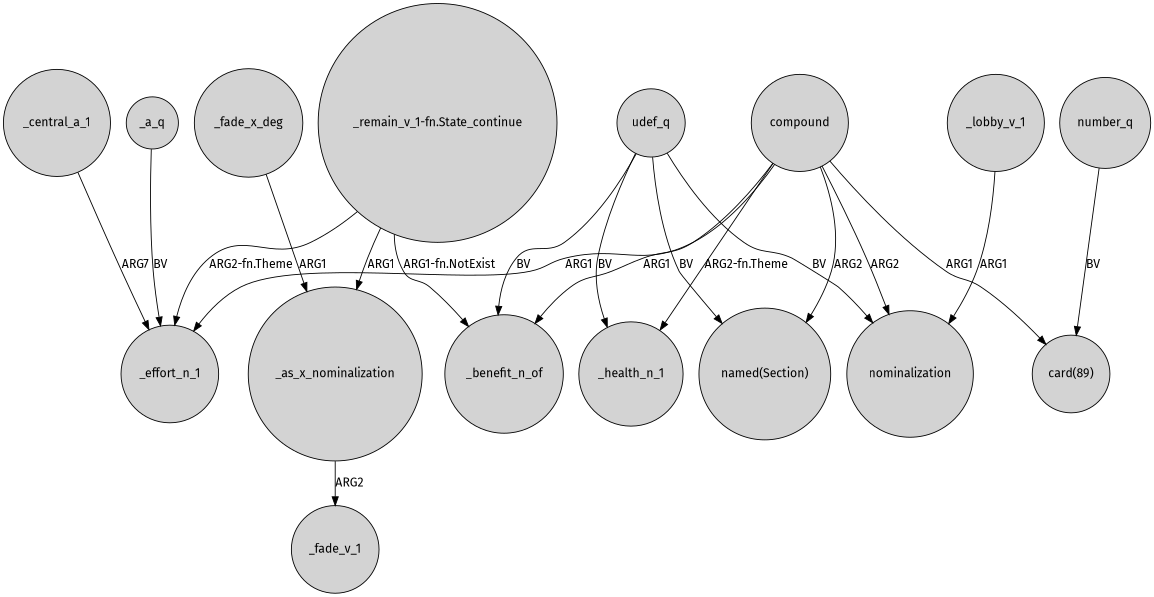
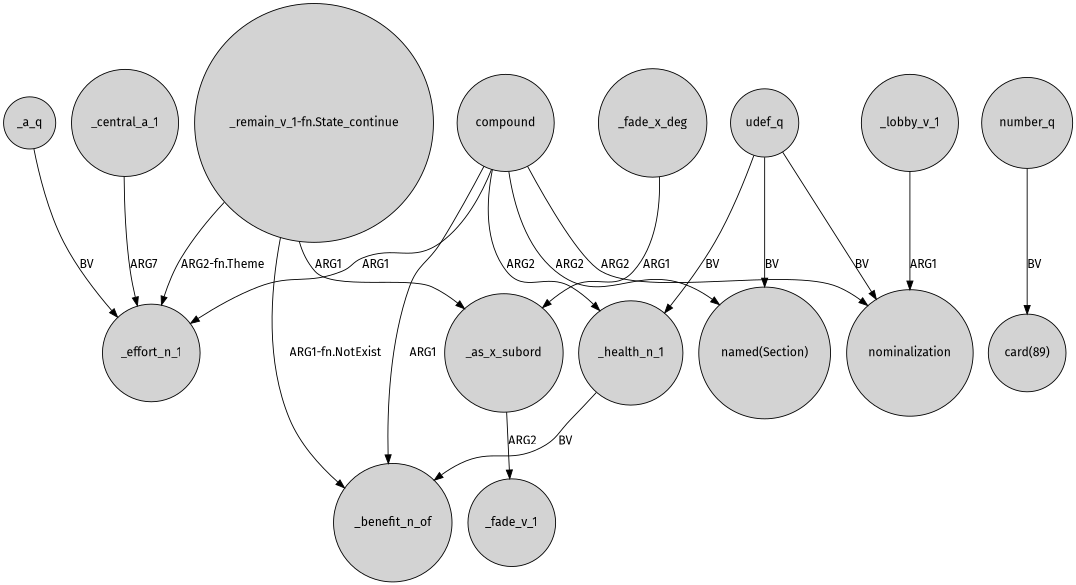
(569, 239) -> (529, 453)
(928, 258) -> none
(746, 265) -> (521, 265)
(335, 374) -> (504, 353)
